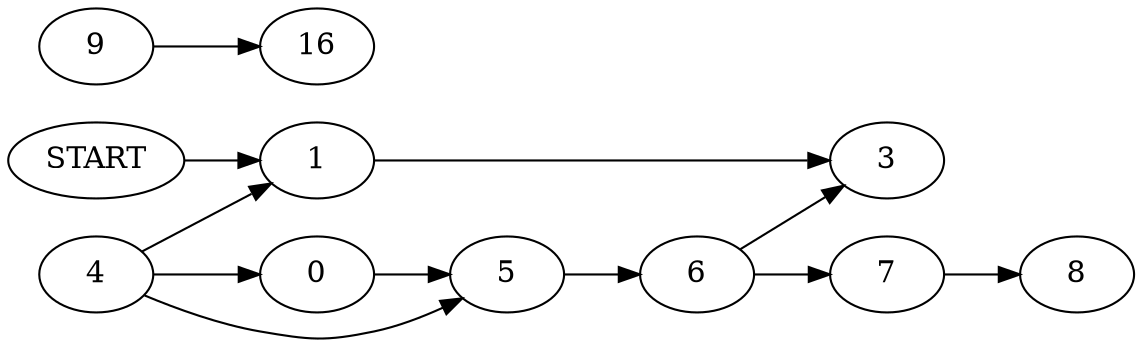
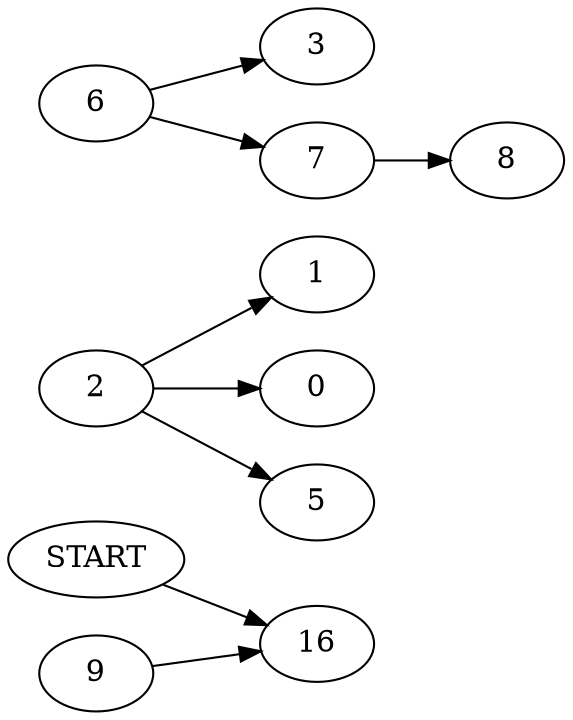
(211, 160) -> (205, 601)
(591, 160) -> none
(96, 274) -> (96, 388)
(402, 274) -> none
(592, 274) -> none
